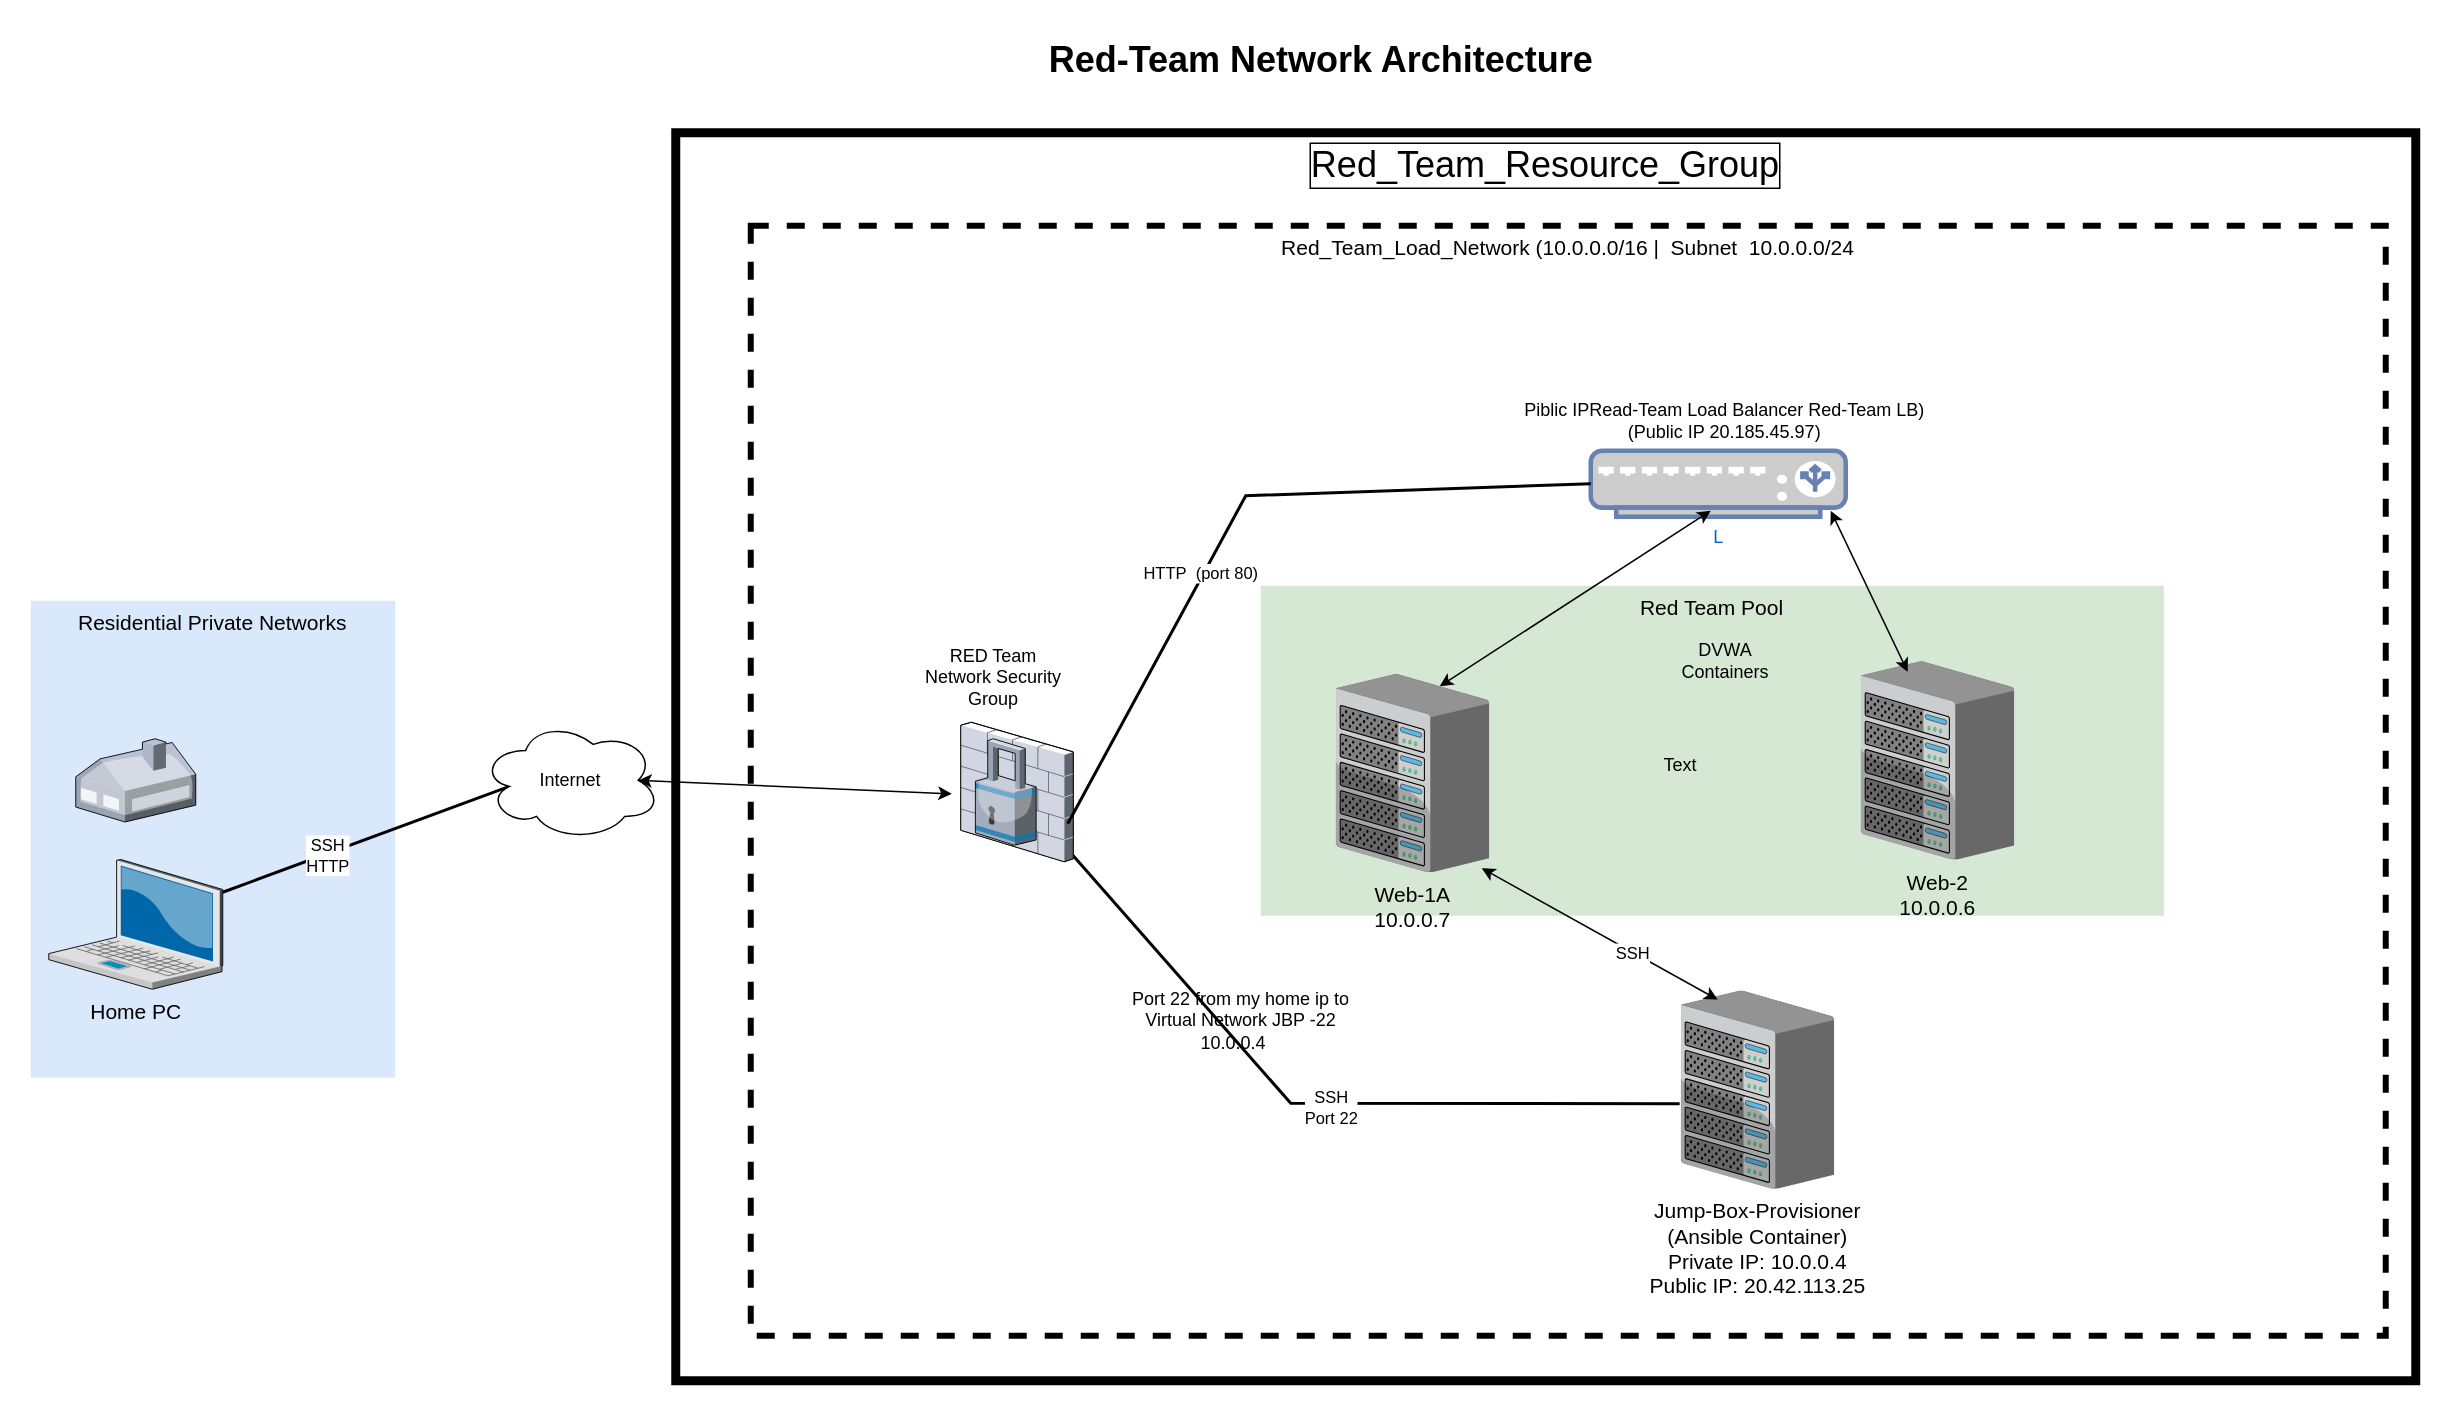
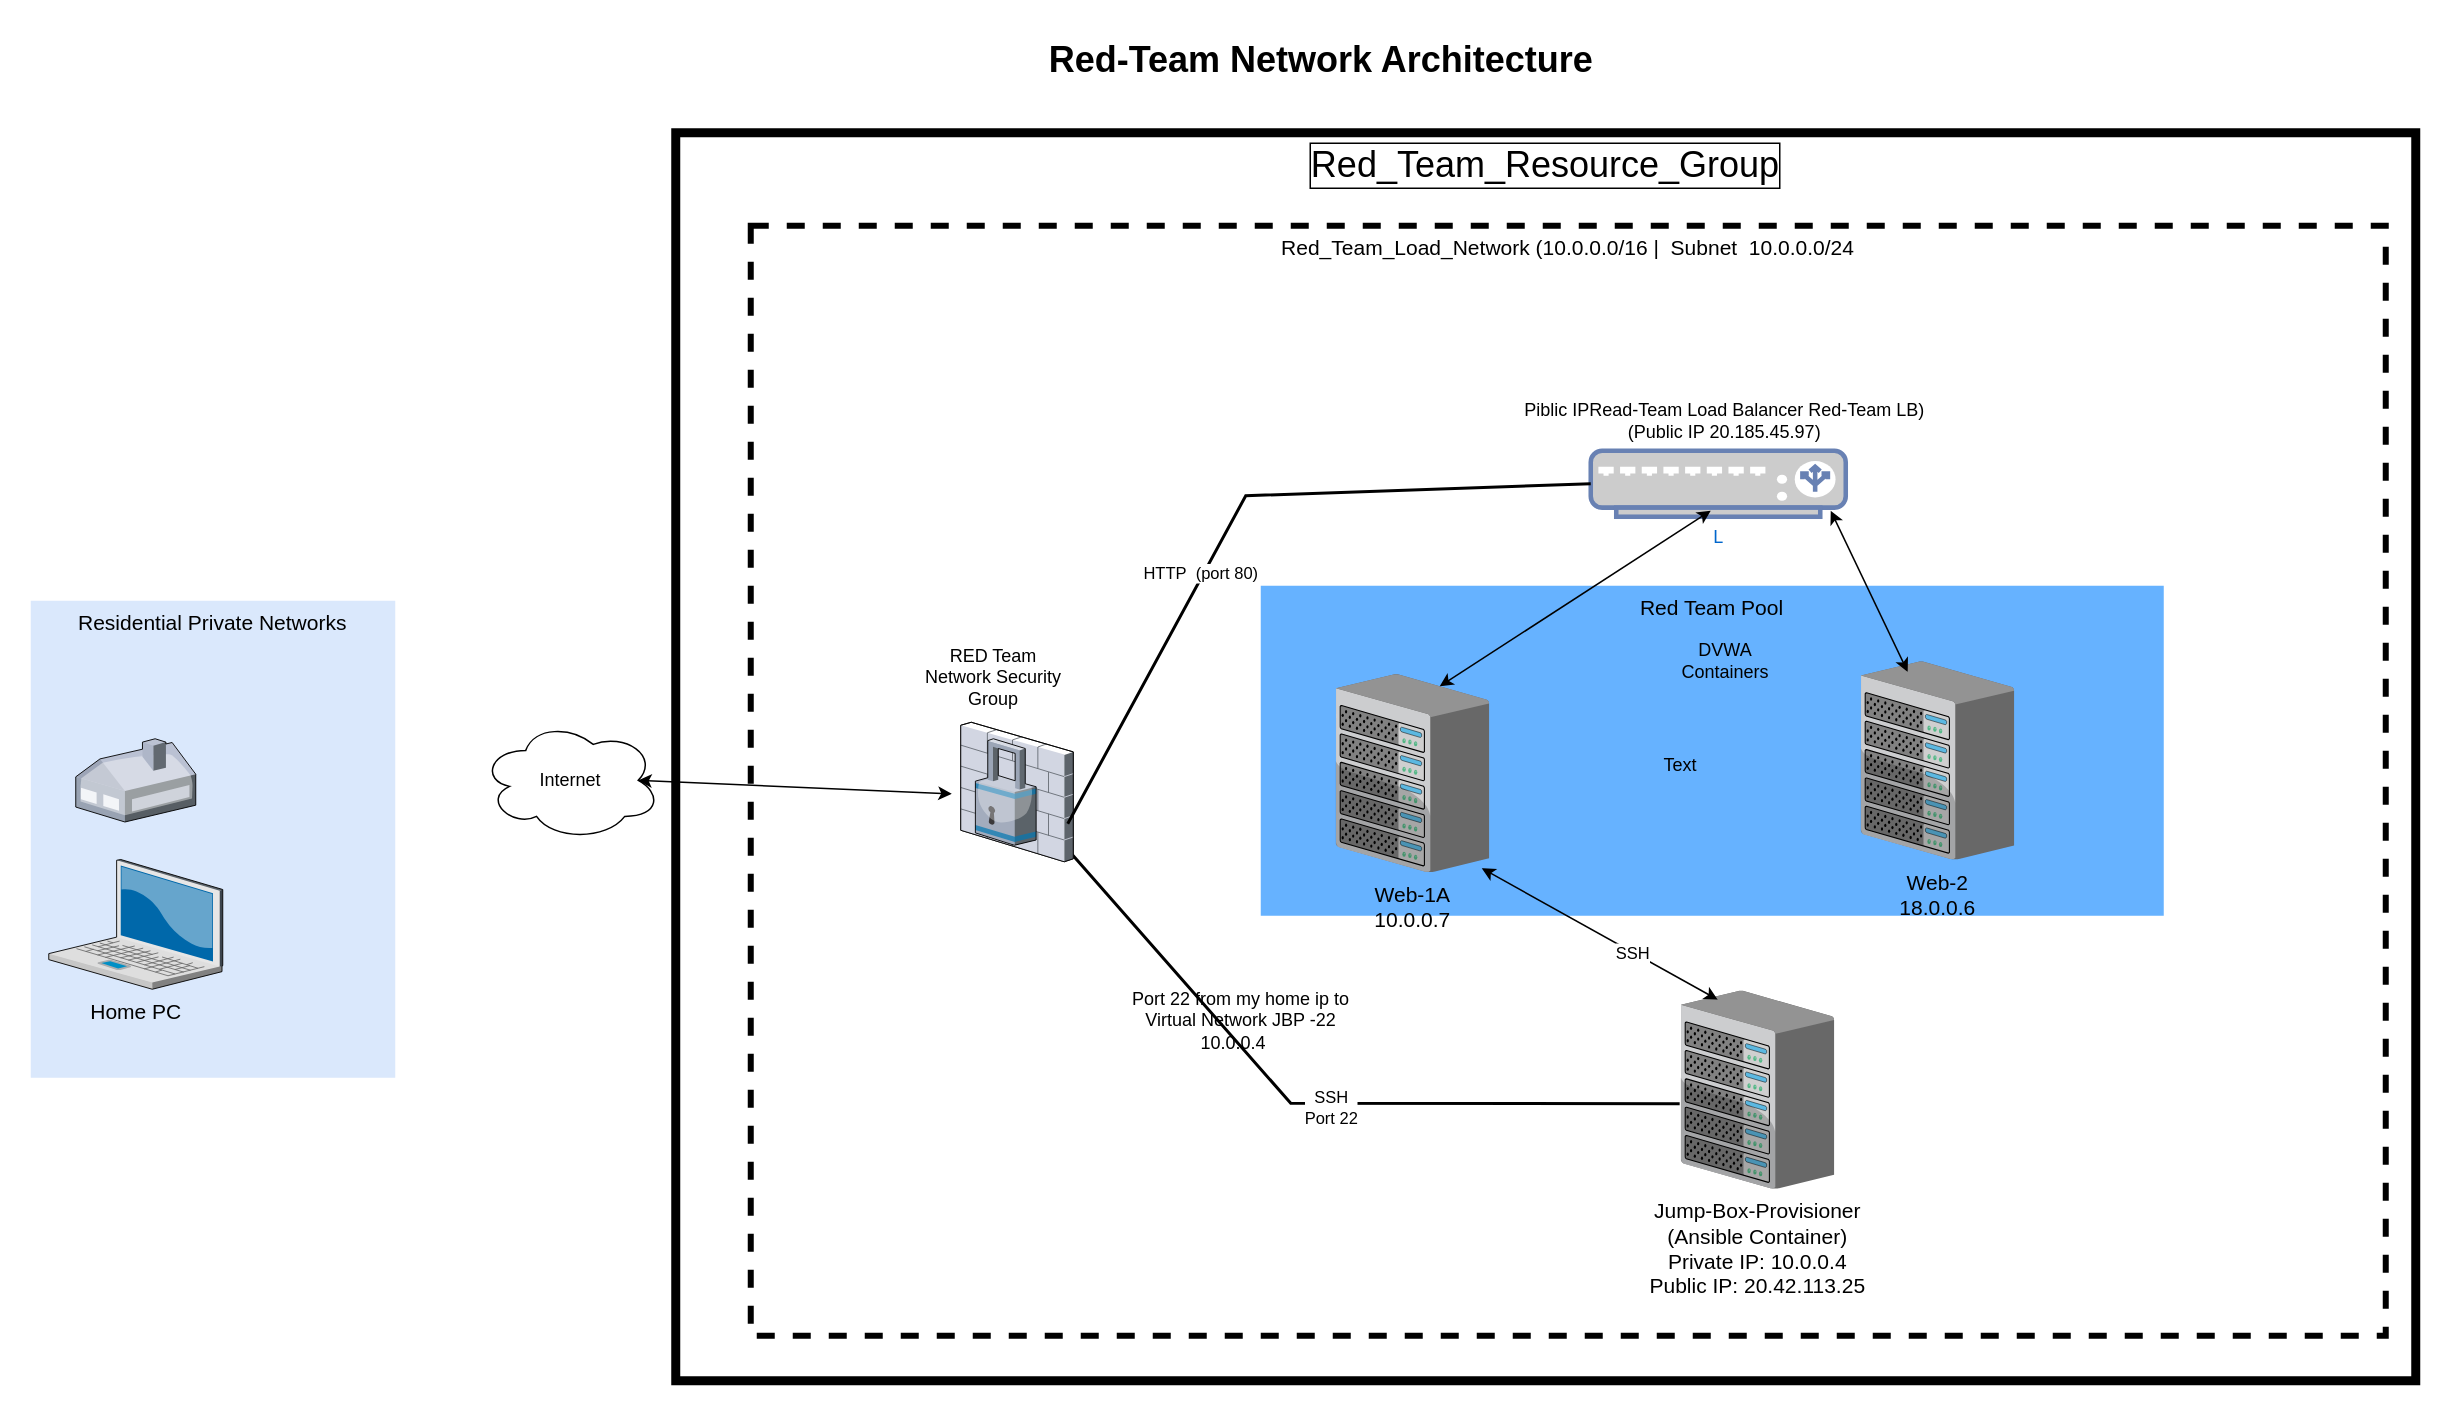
(1712, 751) -> (1712, 751)
(419, 820) -> none
(1938, 896) -> (1938, 896)
